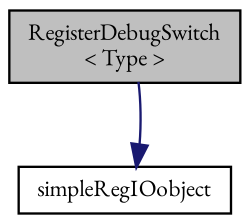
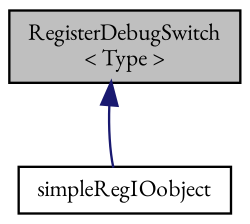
(141, 113) -> (110, 137)
